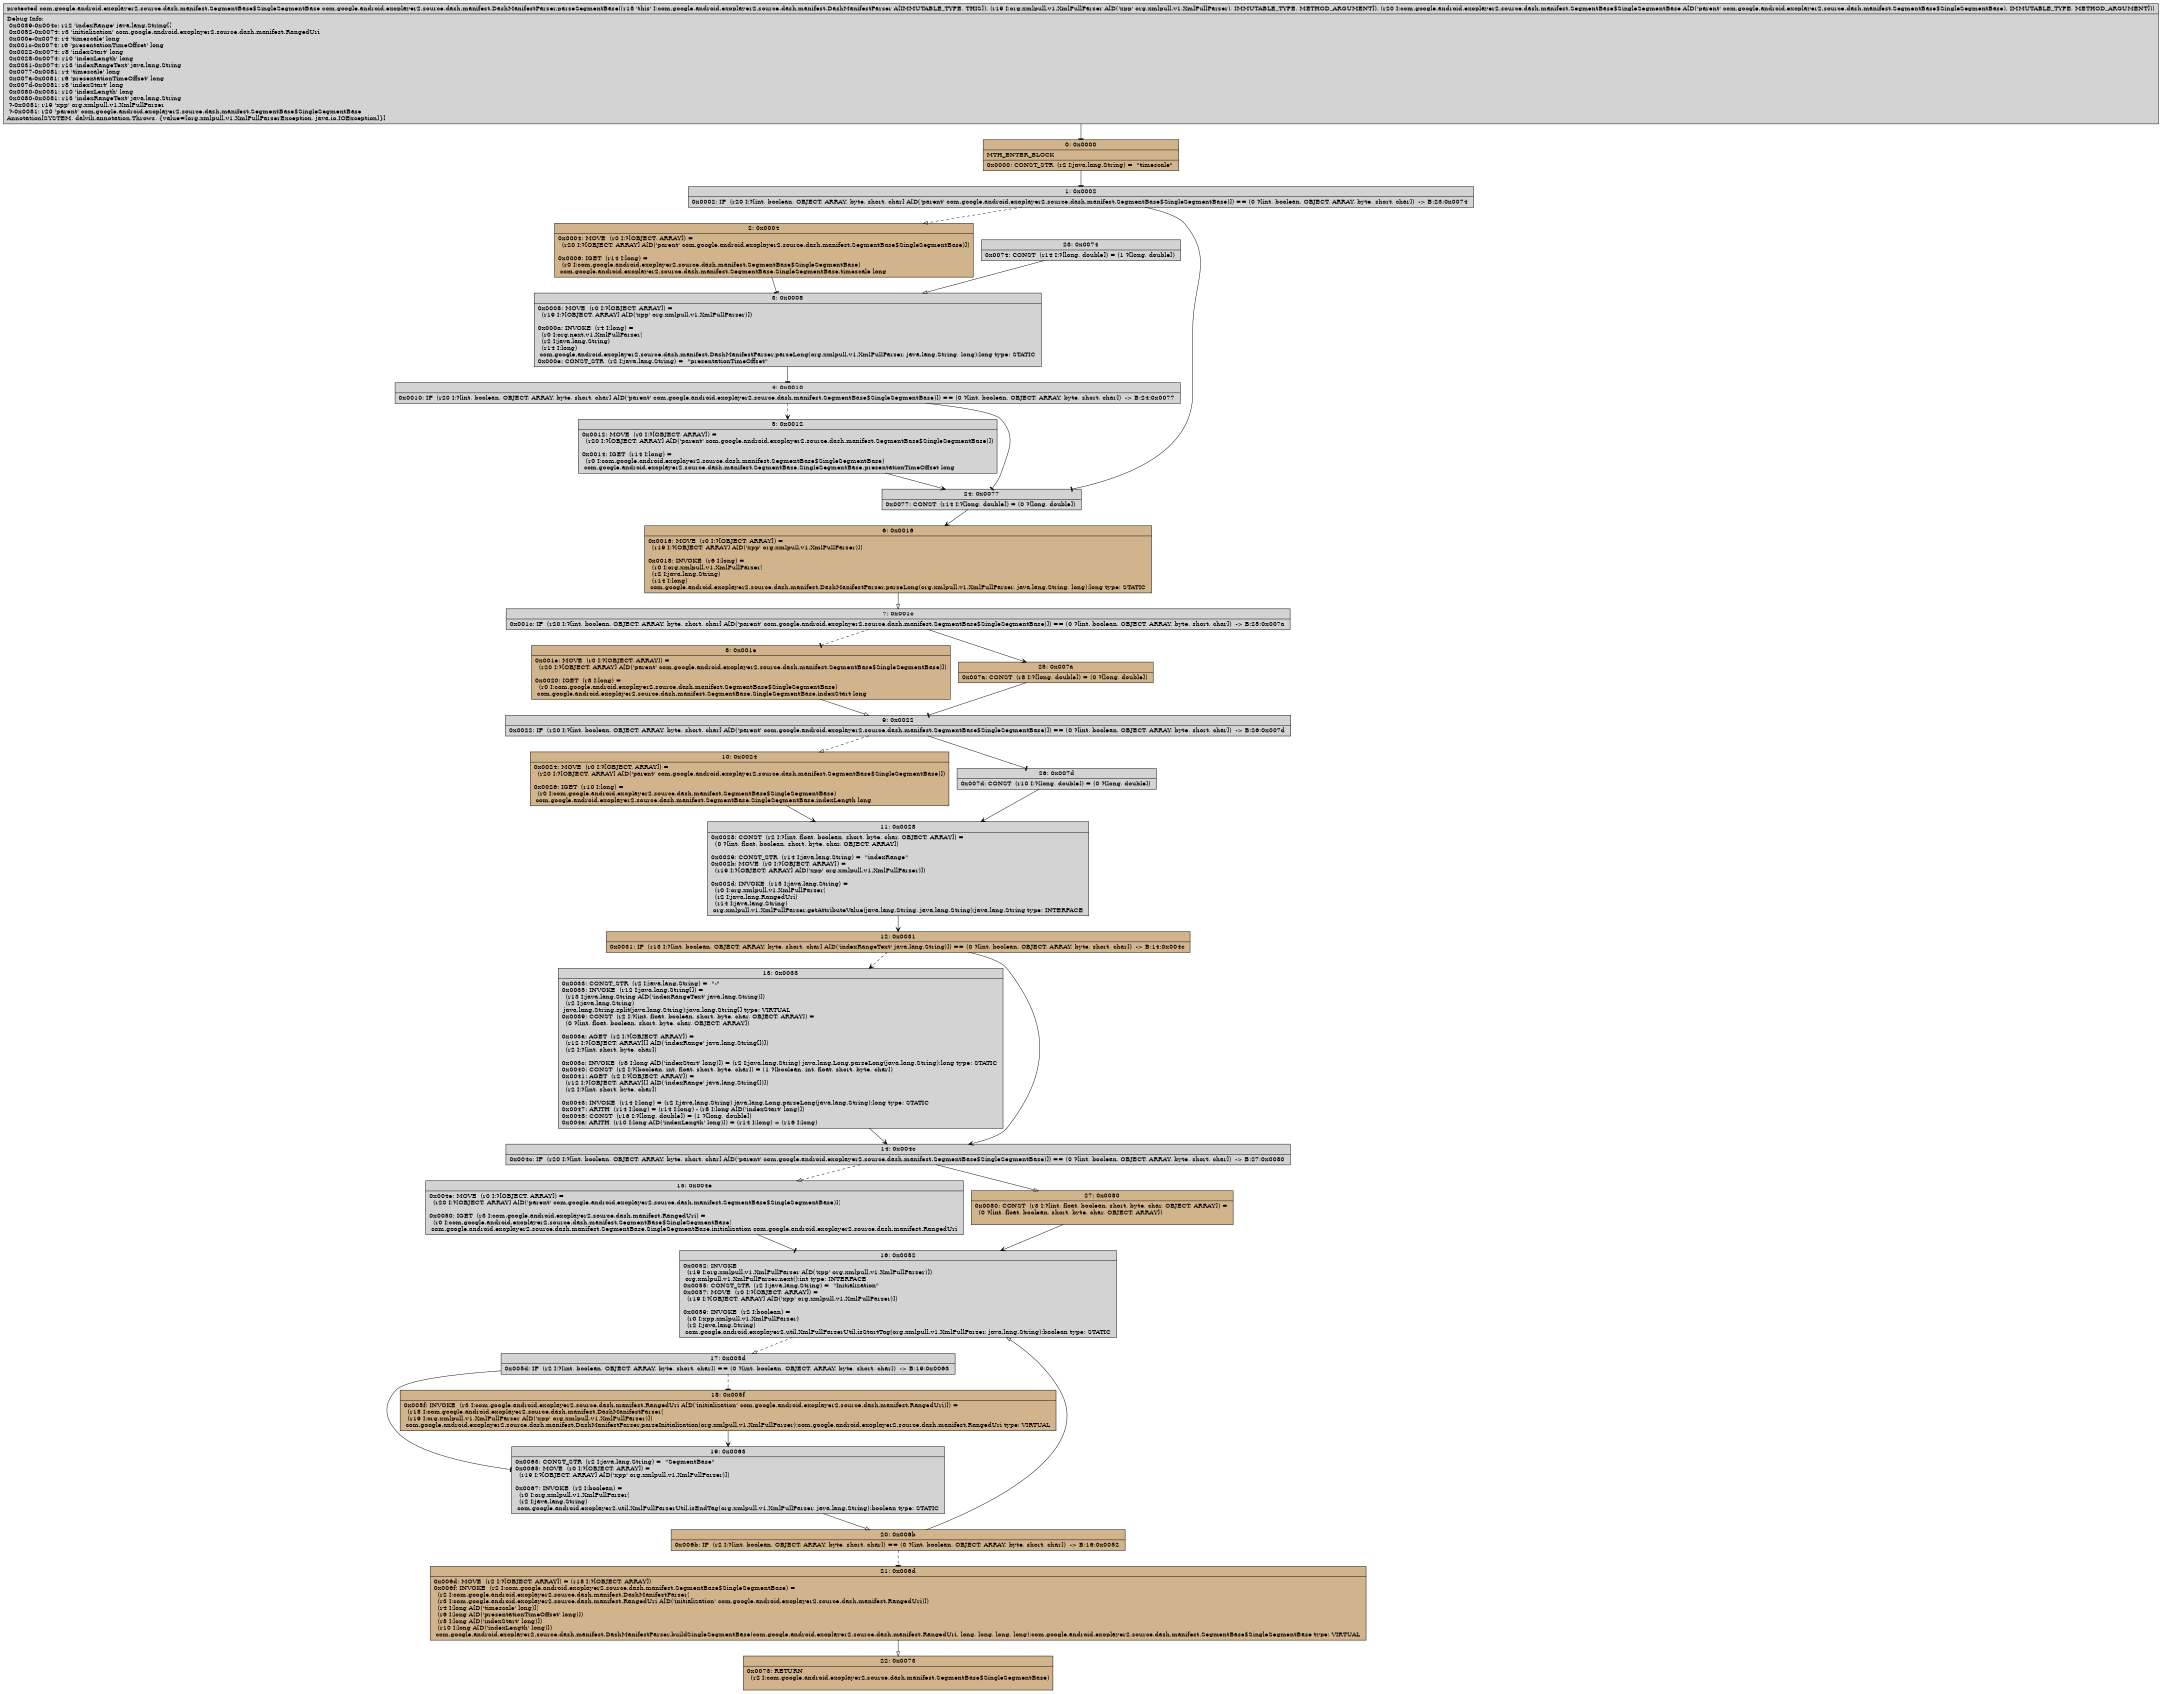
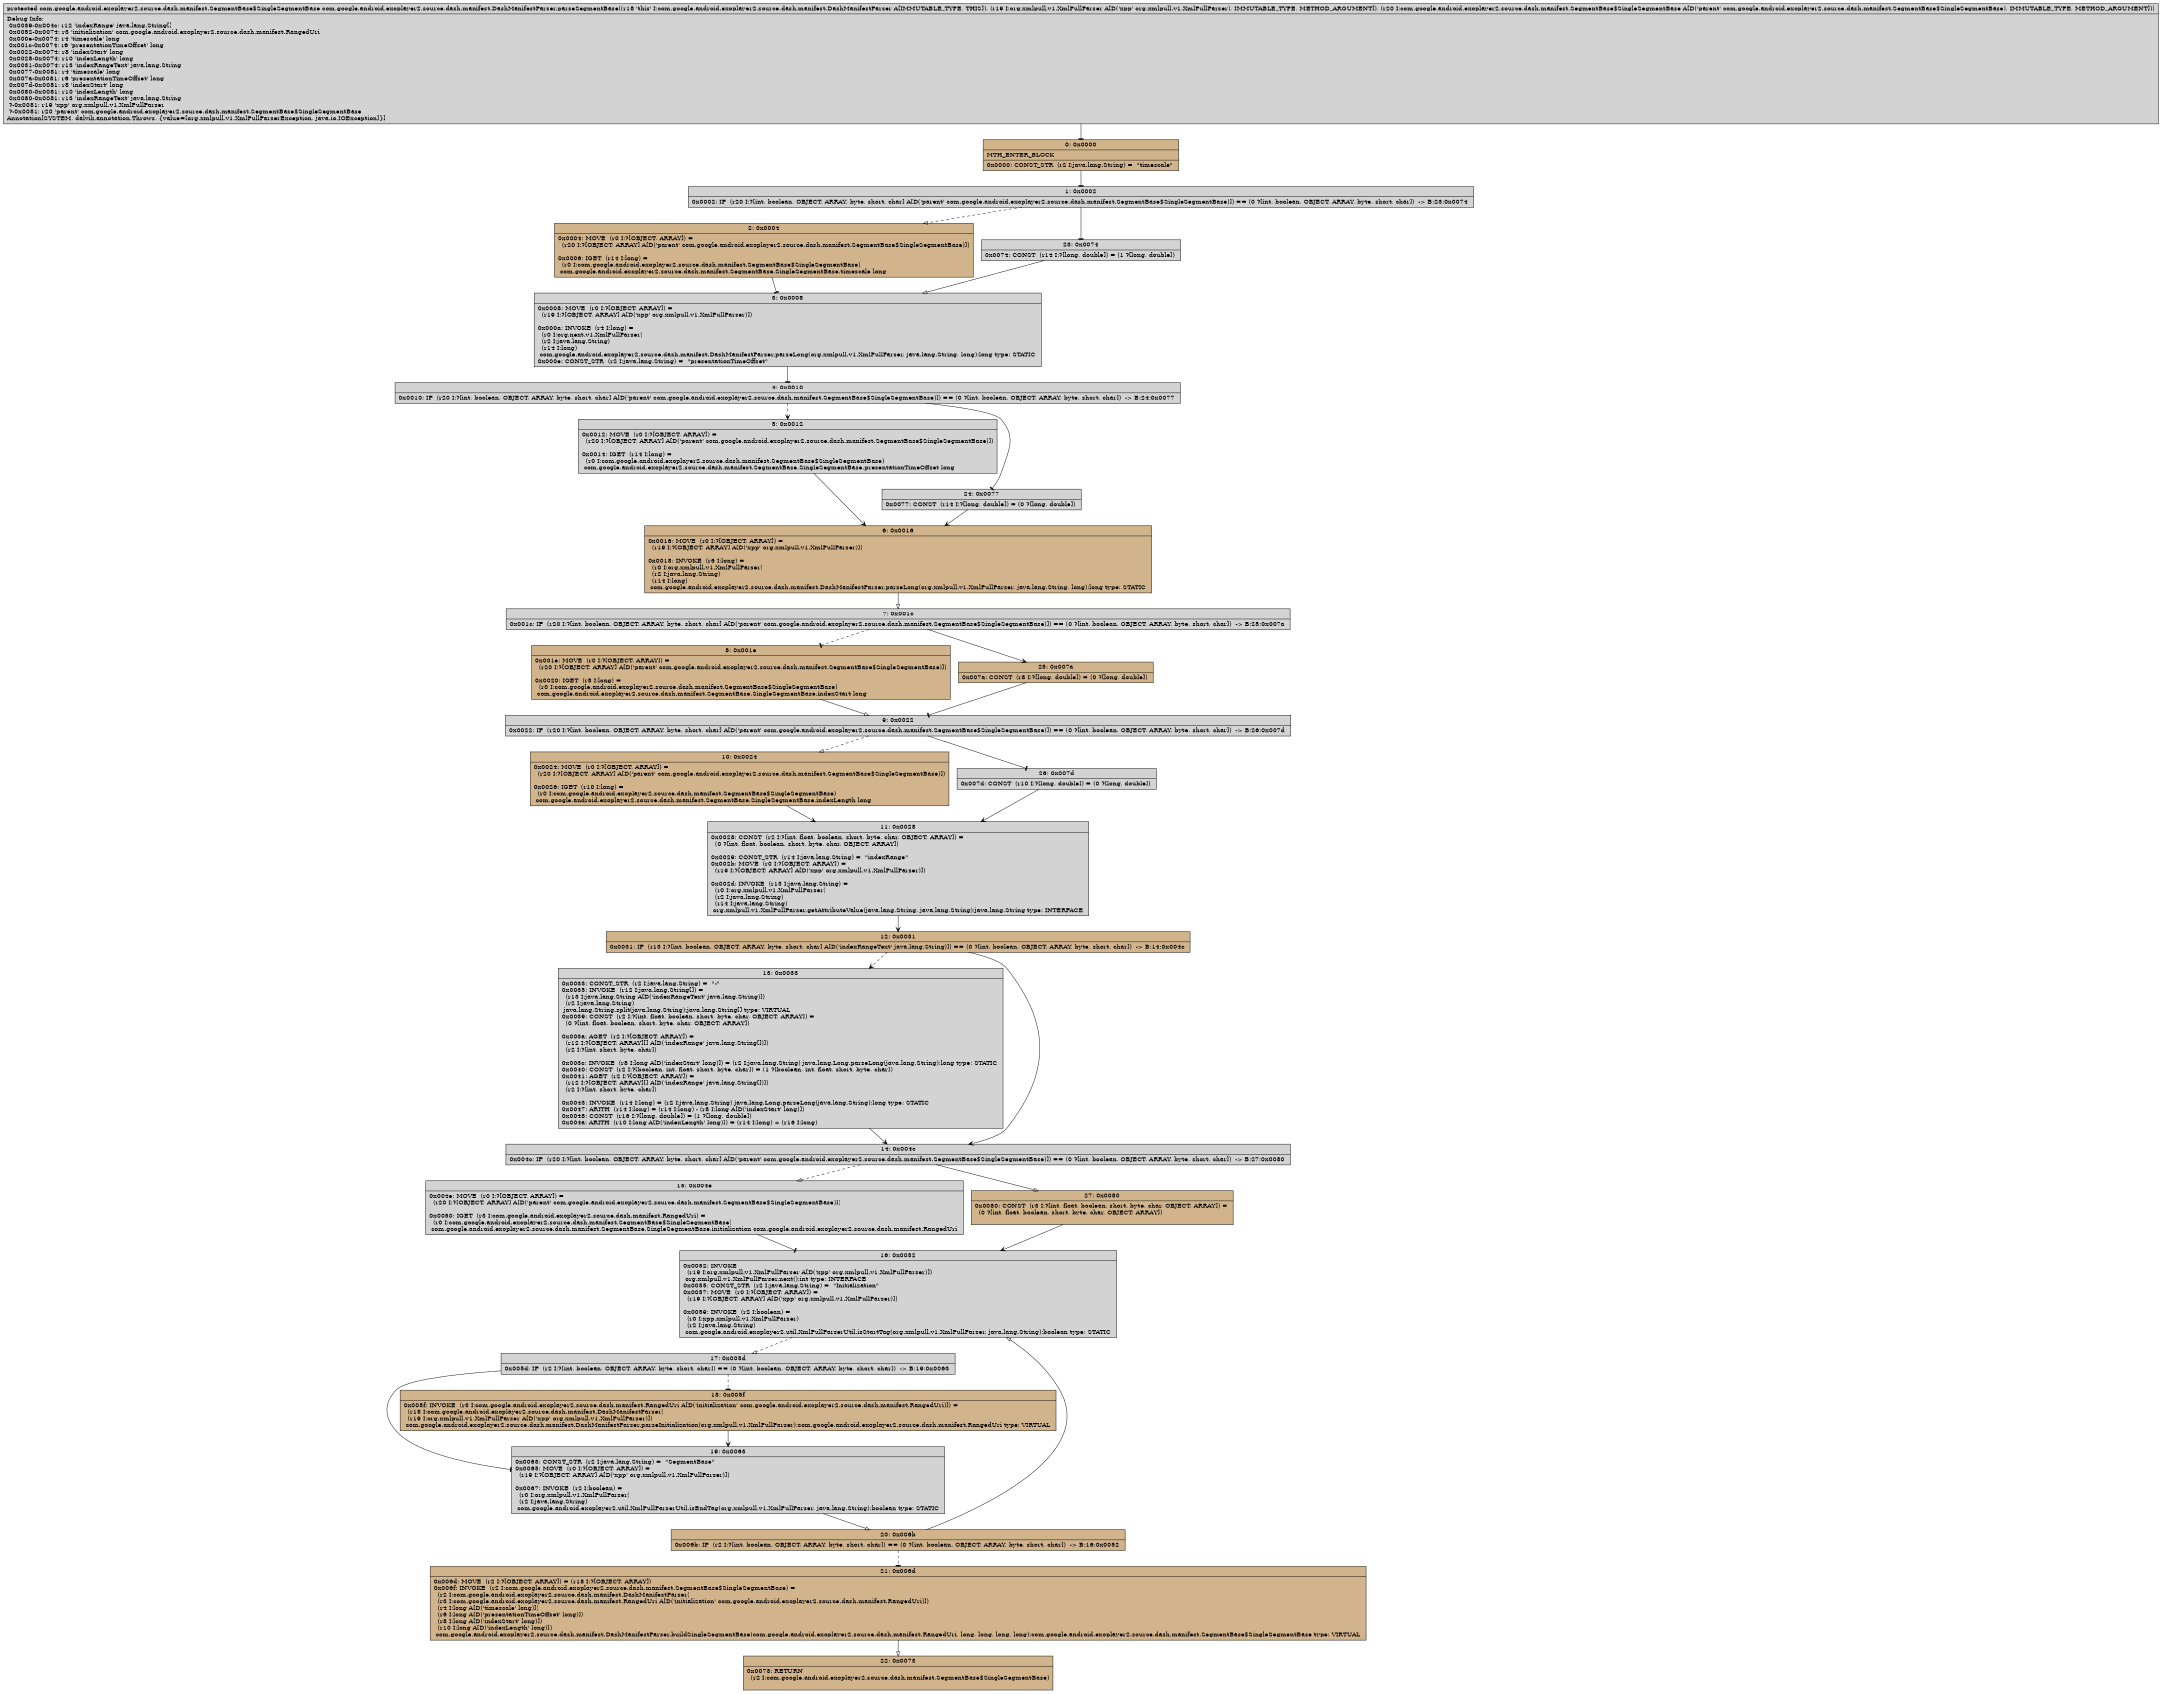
(1193, 367) -> (1081, 222)
(913, 481) -> (838, 498)
(754, 897) -> (747, 897)
